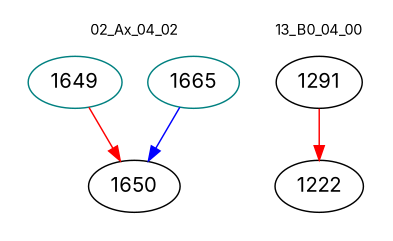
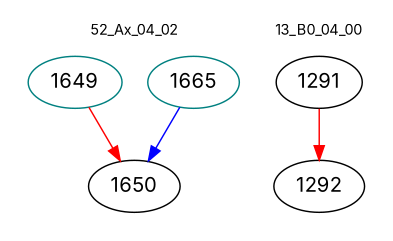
(134, 31) -> (134, 31)
(319, 186) -> (319, 186)
